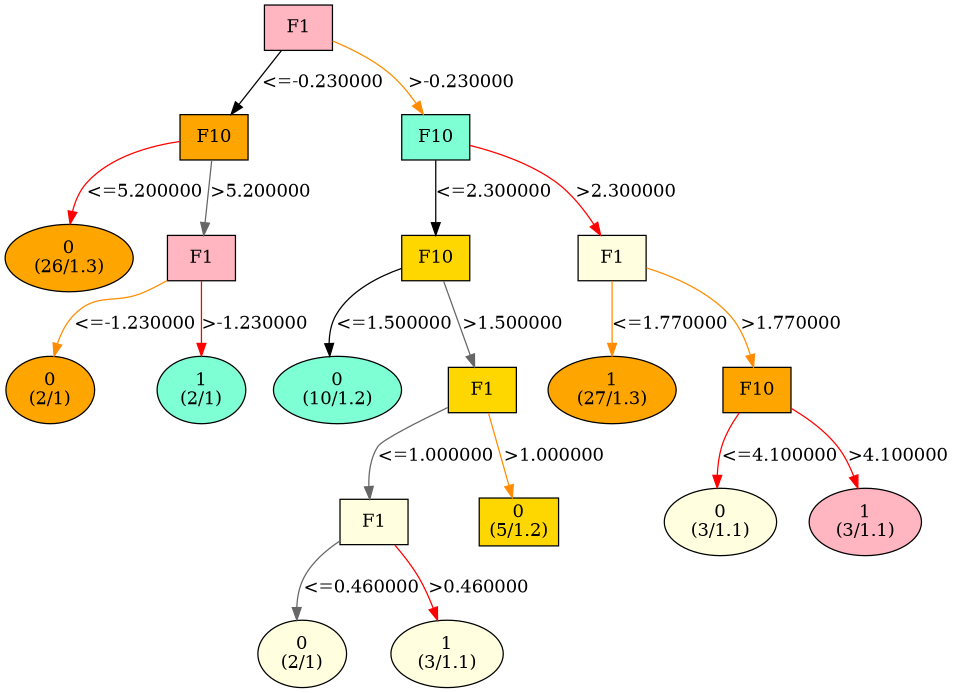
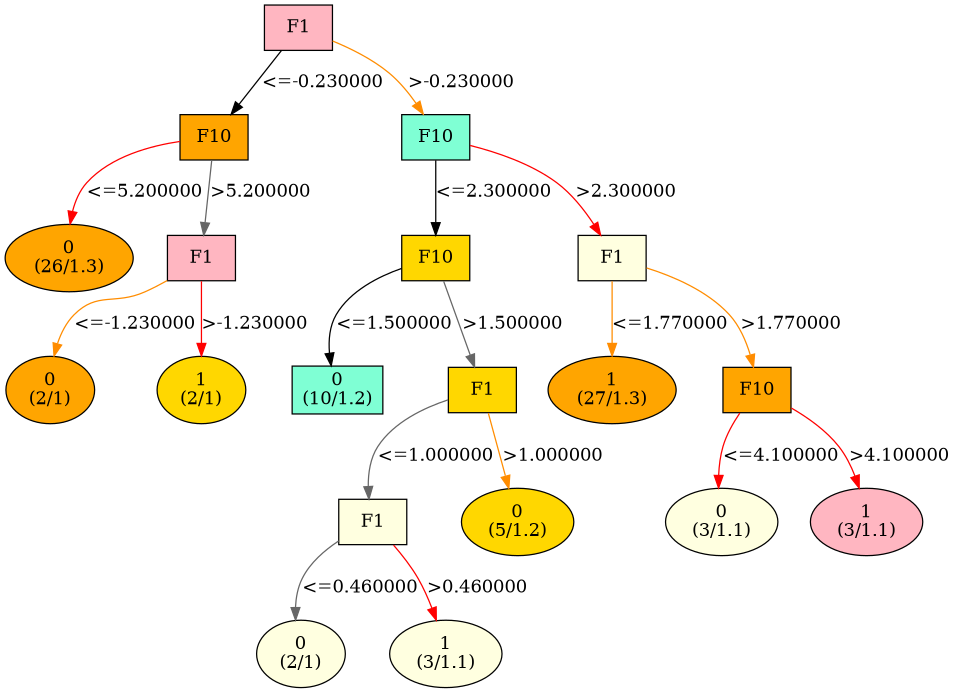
(201, 390) -> (201, 390)
(337, 390) -> (337, 390)
(519, 522) -> (518, 522)
